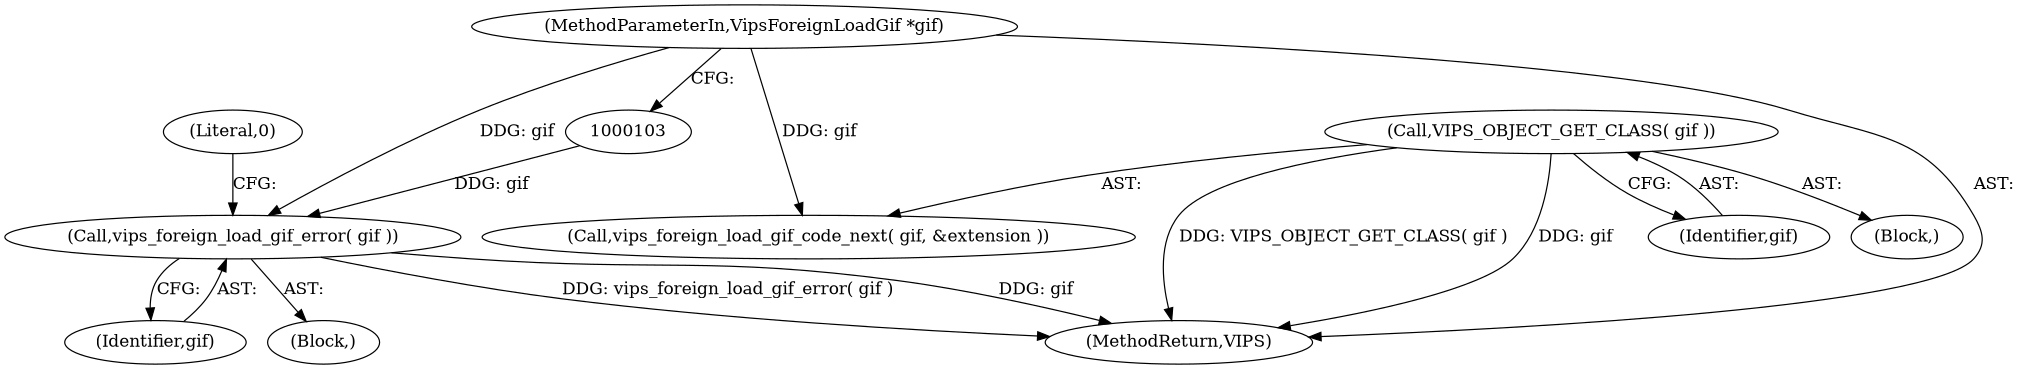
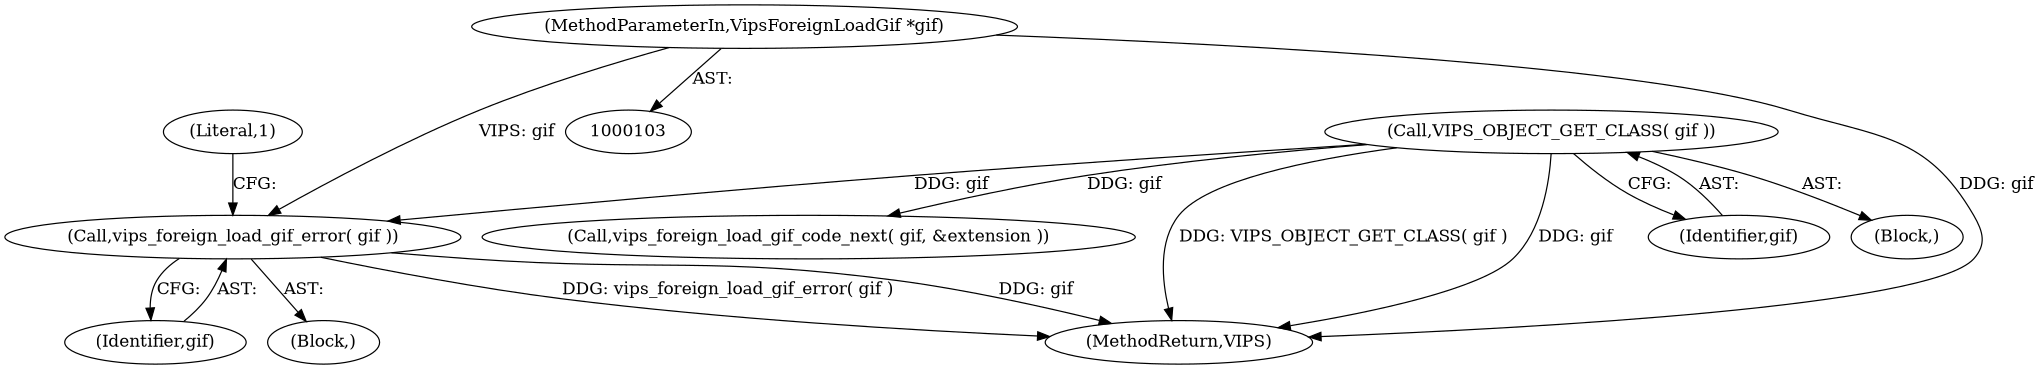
(716, 79) -> (716, 79)
(775, 126) -> none
(233, 132) -> (233, 132)
(517, 132) -> (517, 132)
(450, 180) -> (883, 178)
(1124, 184) -> (1124, 184)
(1997, 184) -> (1997, 184)
